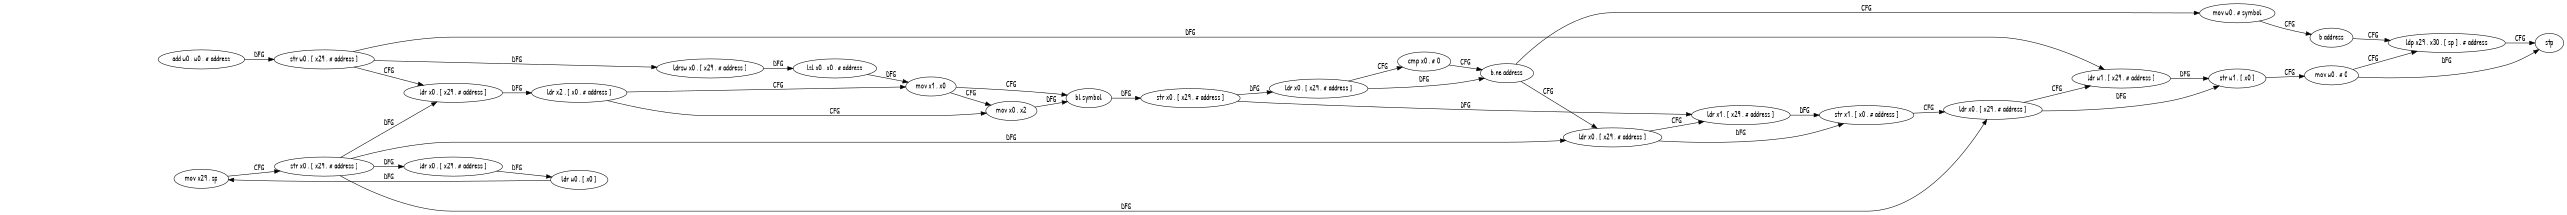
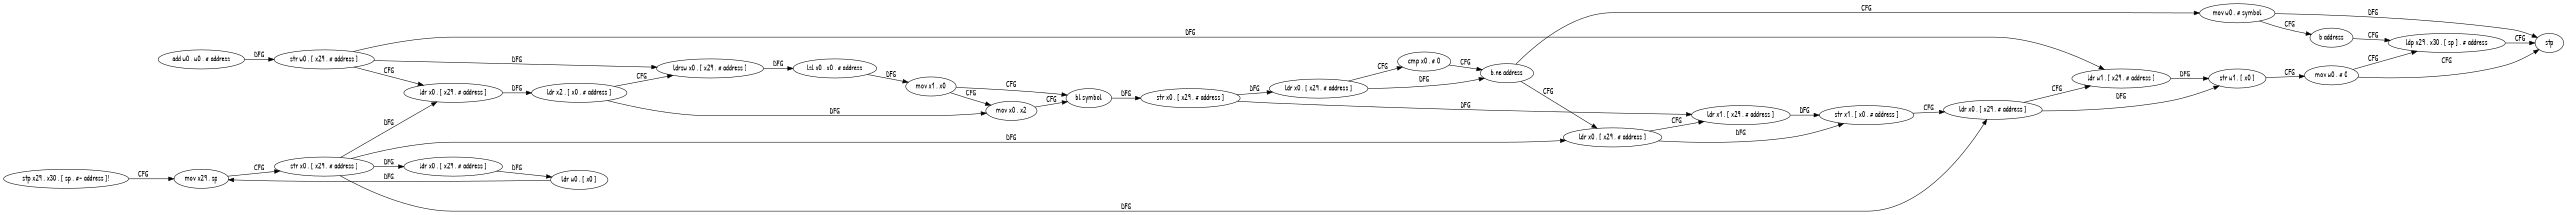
none -> (2404, 19)
(2447, 61) -> (2447, 61)
(764, 90) -> (641, 81)
(1052, 100) -> (1052, 100)
(835, 112) -> (835, 112)
none -> (66, 179)
